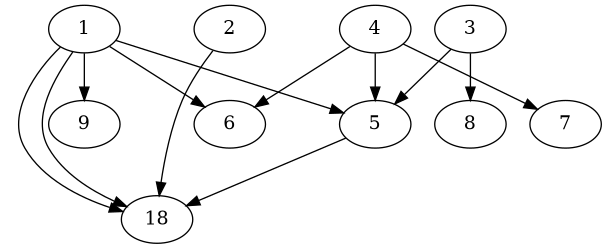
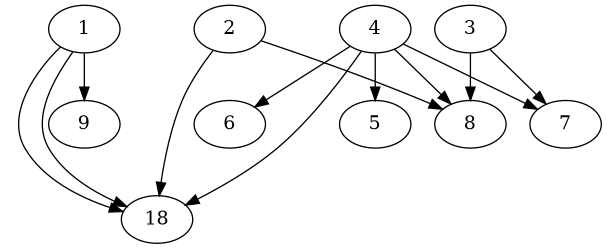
none -> (338, 68)
none -> (418, 72)
(428, 72) -> (513, 72)
(152, 73) -> none
(223, 75) -> none
(272, 169) -> (290, 137)
